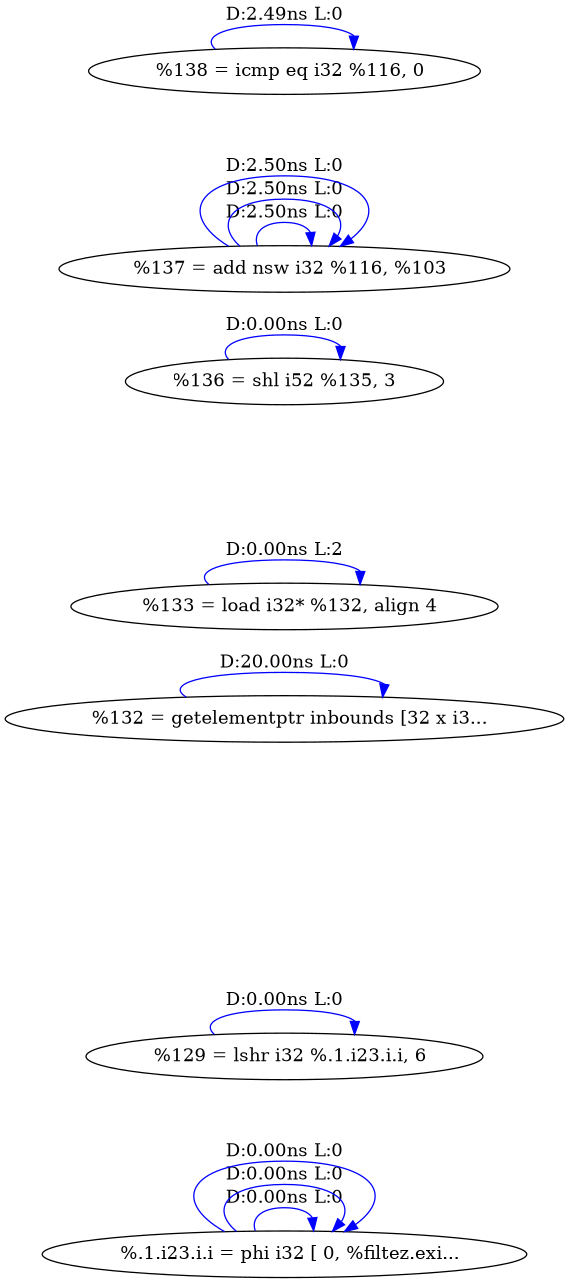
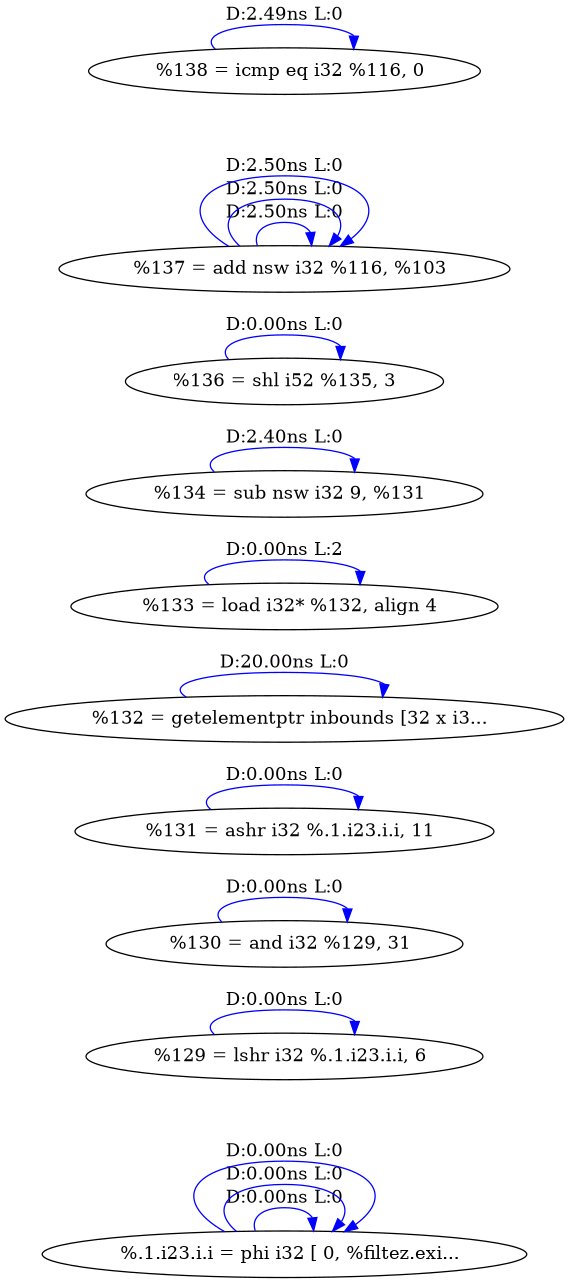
none -> (284, 494)
none -> (284, 831)
none -> (284, 944)
